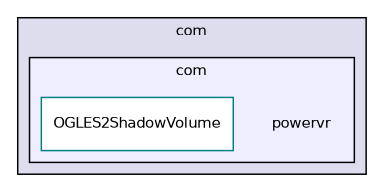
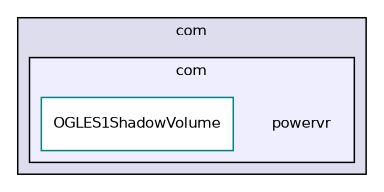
(137, 124) -> (137, 124)
